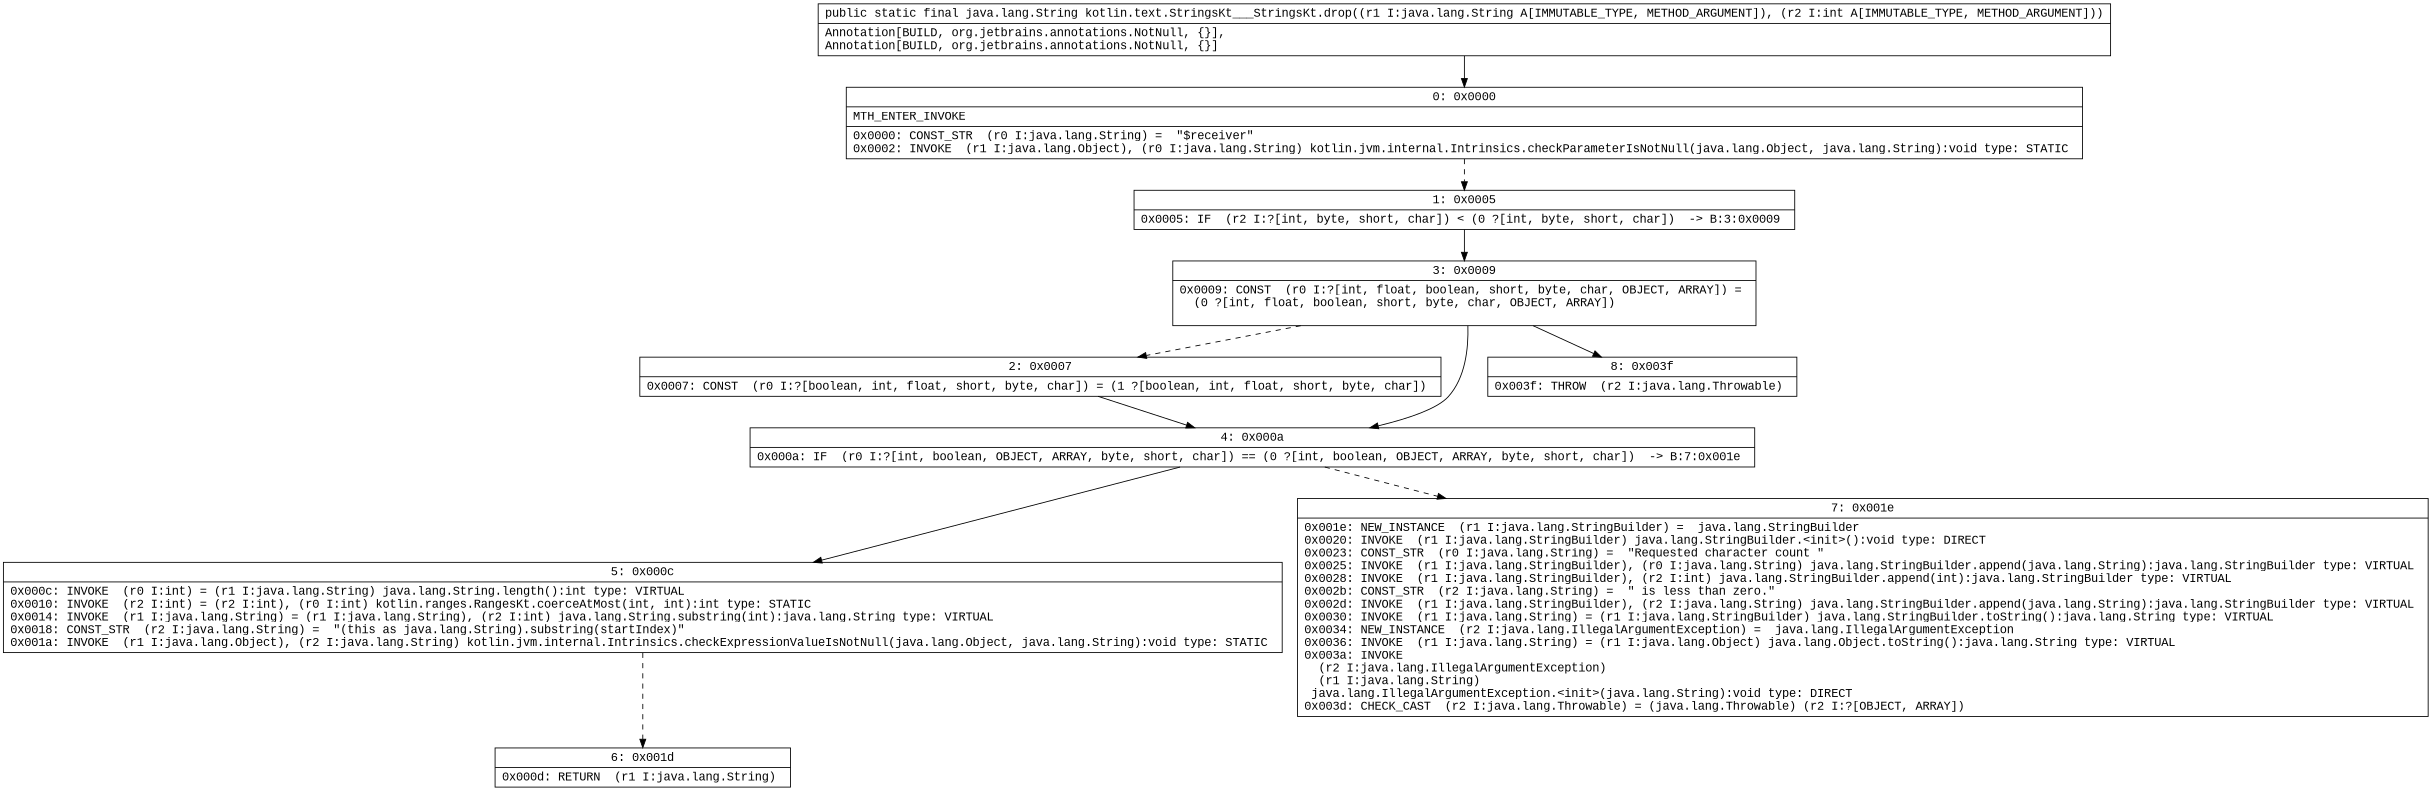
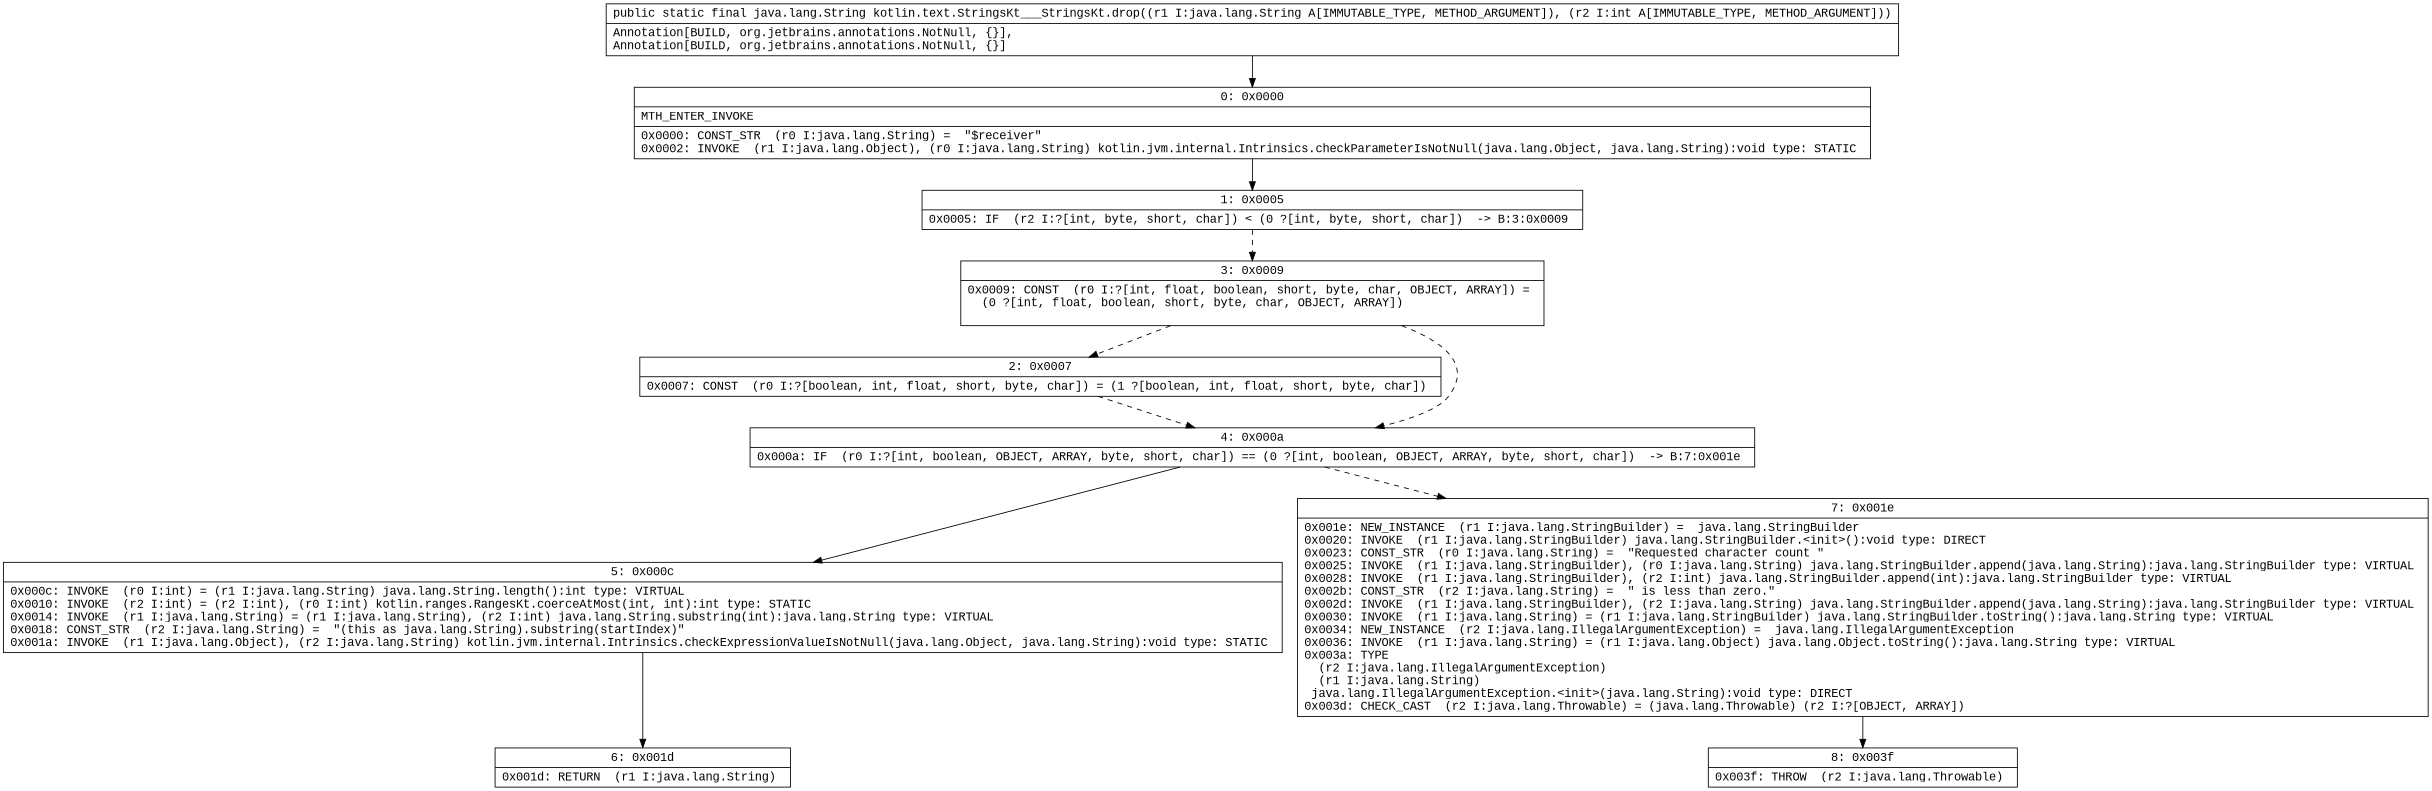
(1464, 170) -> (1252, 170)
(1464, 241) -> (1252, 241)
(1563, 340) -> (1863, 728)
(1448, 397) -> (1456, 383)
(1142, 411) -> (1142, 411)
(1361, 655) -> (1354, 655)
(643, 696) -> (643, 696)
(643, 777) -> (643, 777)
